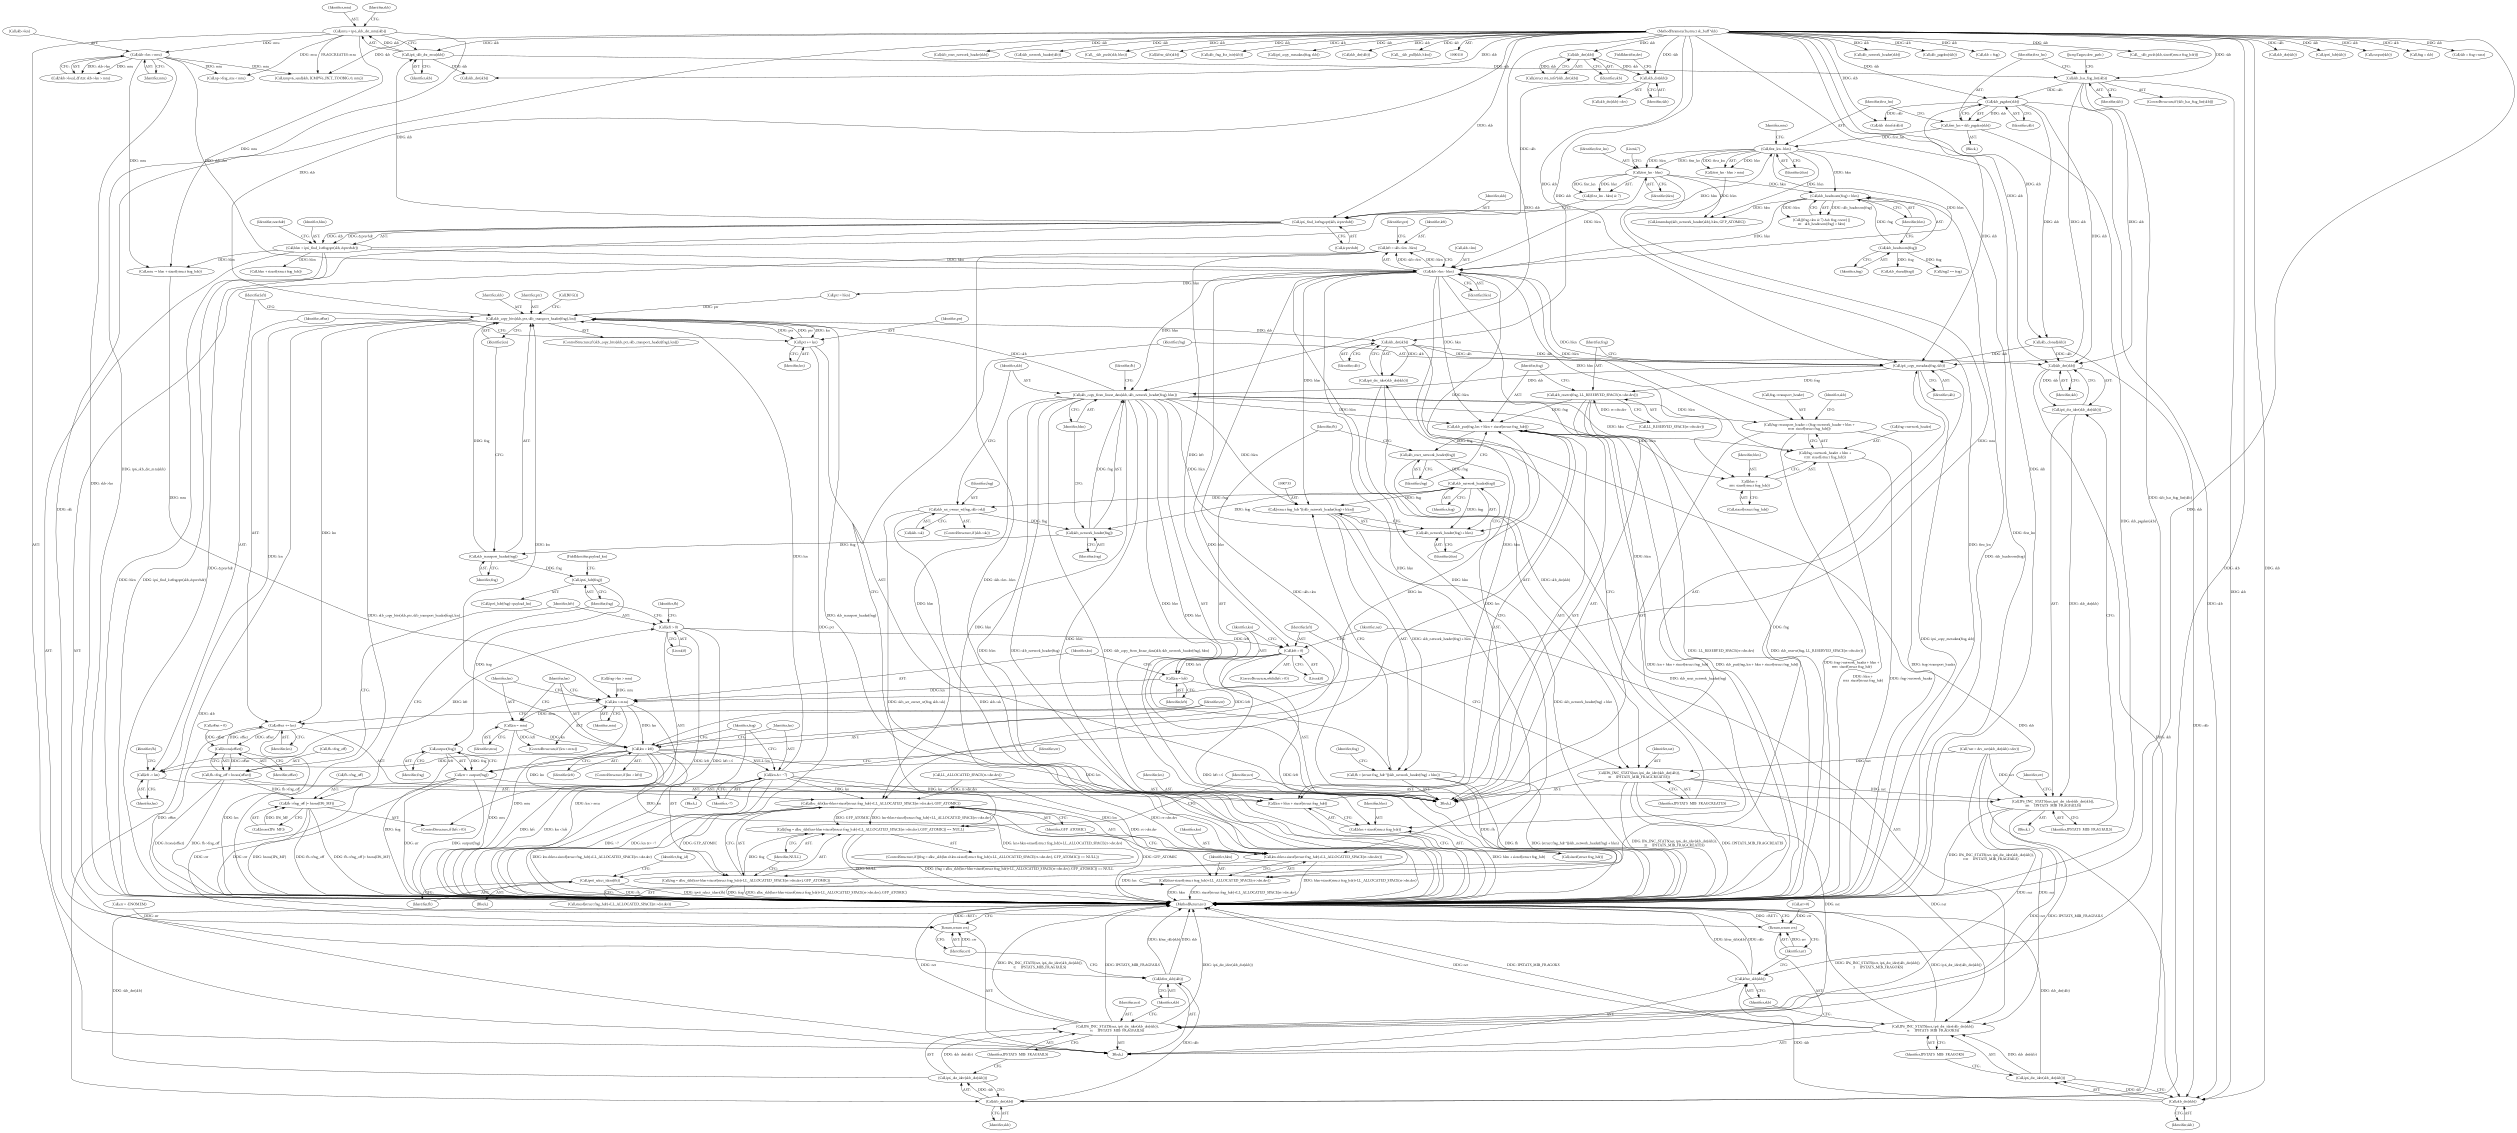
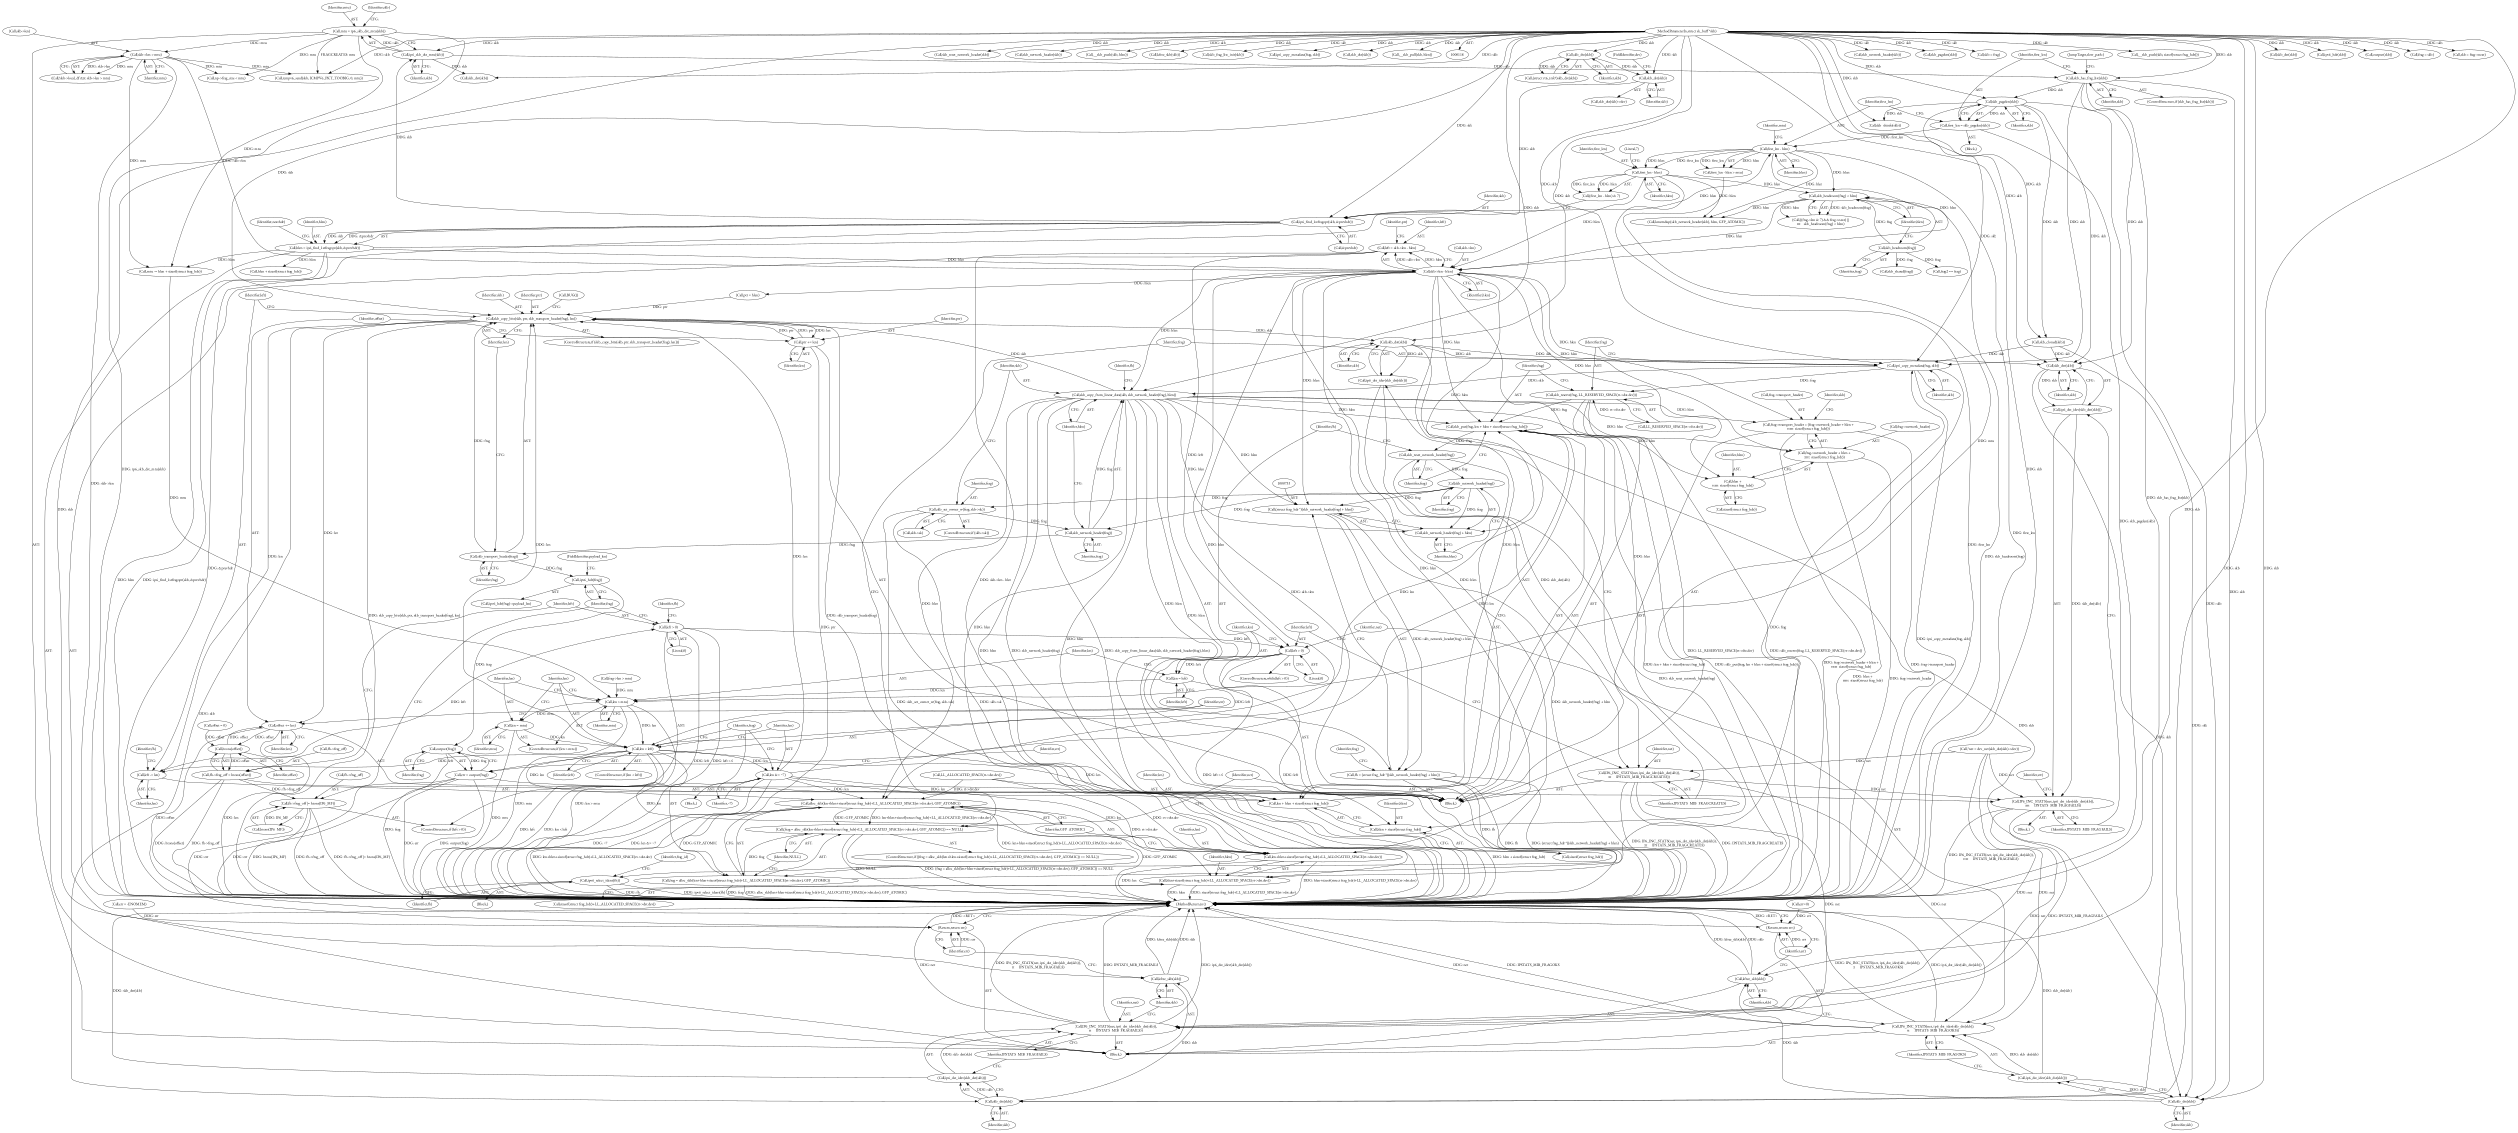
(528, 737) -> (525, 737)
(762, 761) -> (761, 761)
